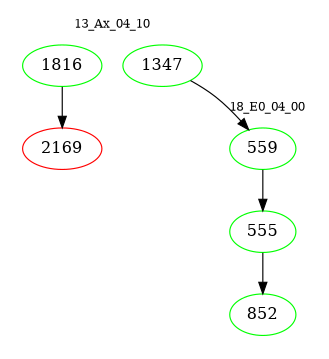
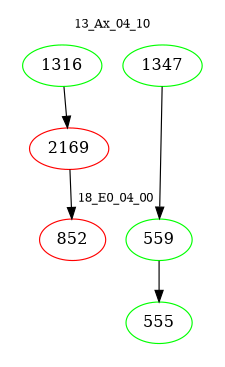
(62, 66) -> (62, 66)
(263, 268) -> (71, 195)
(263, 315) -> (73, 240)
